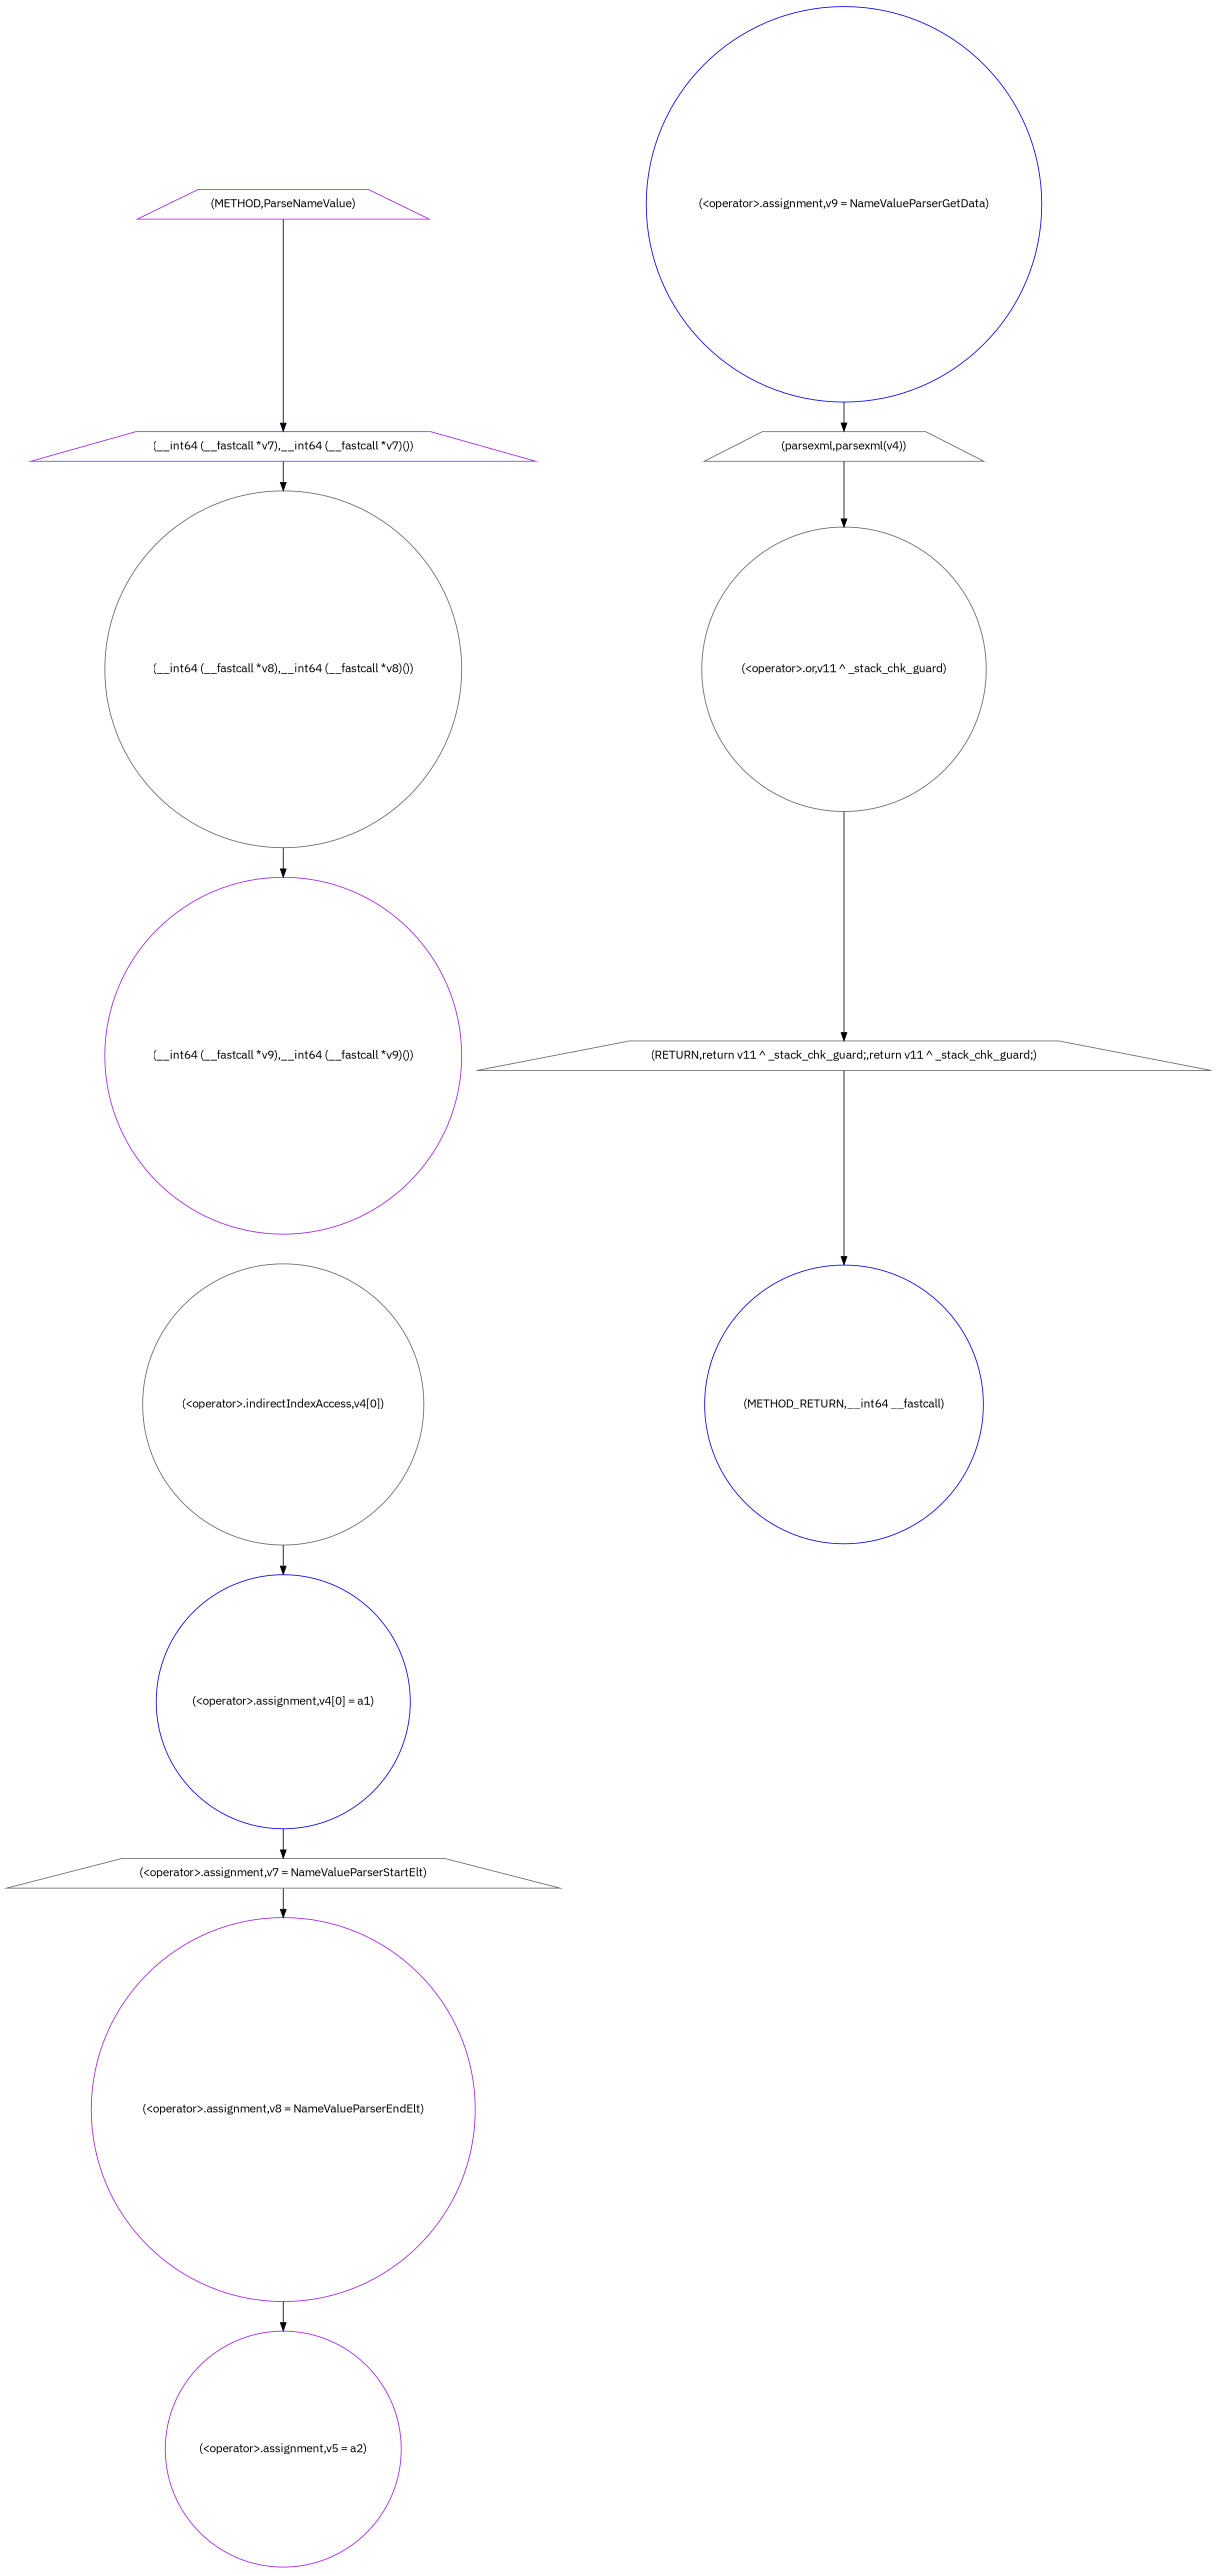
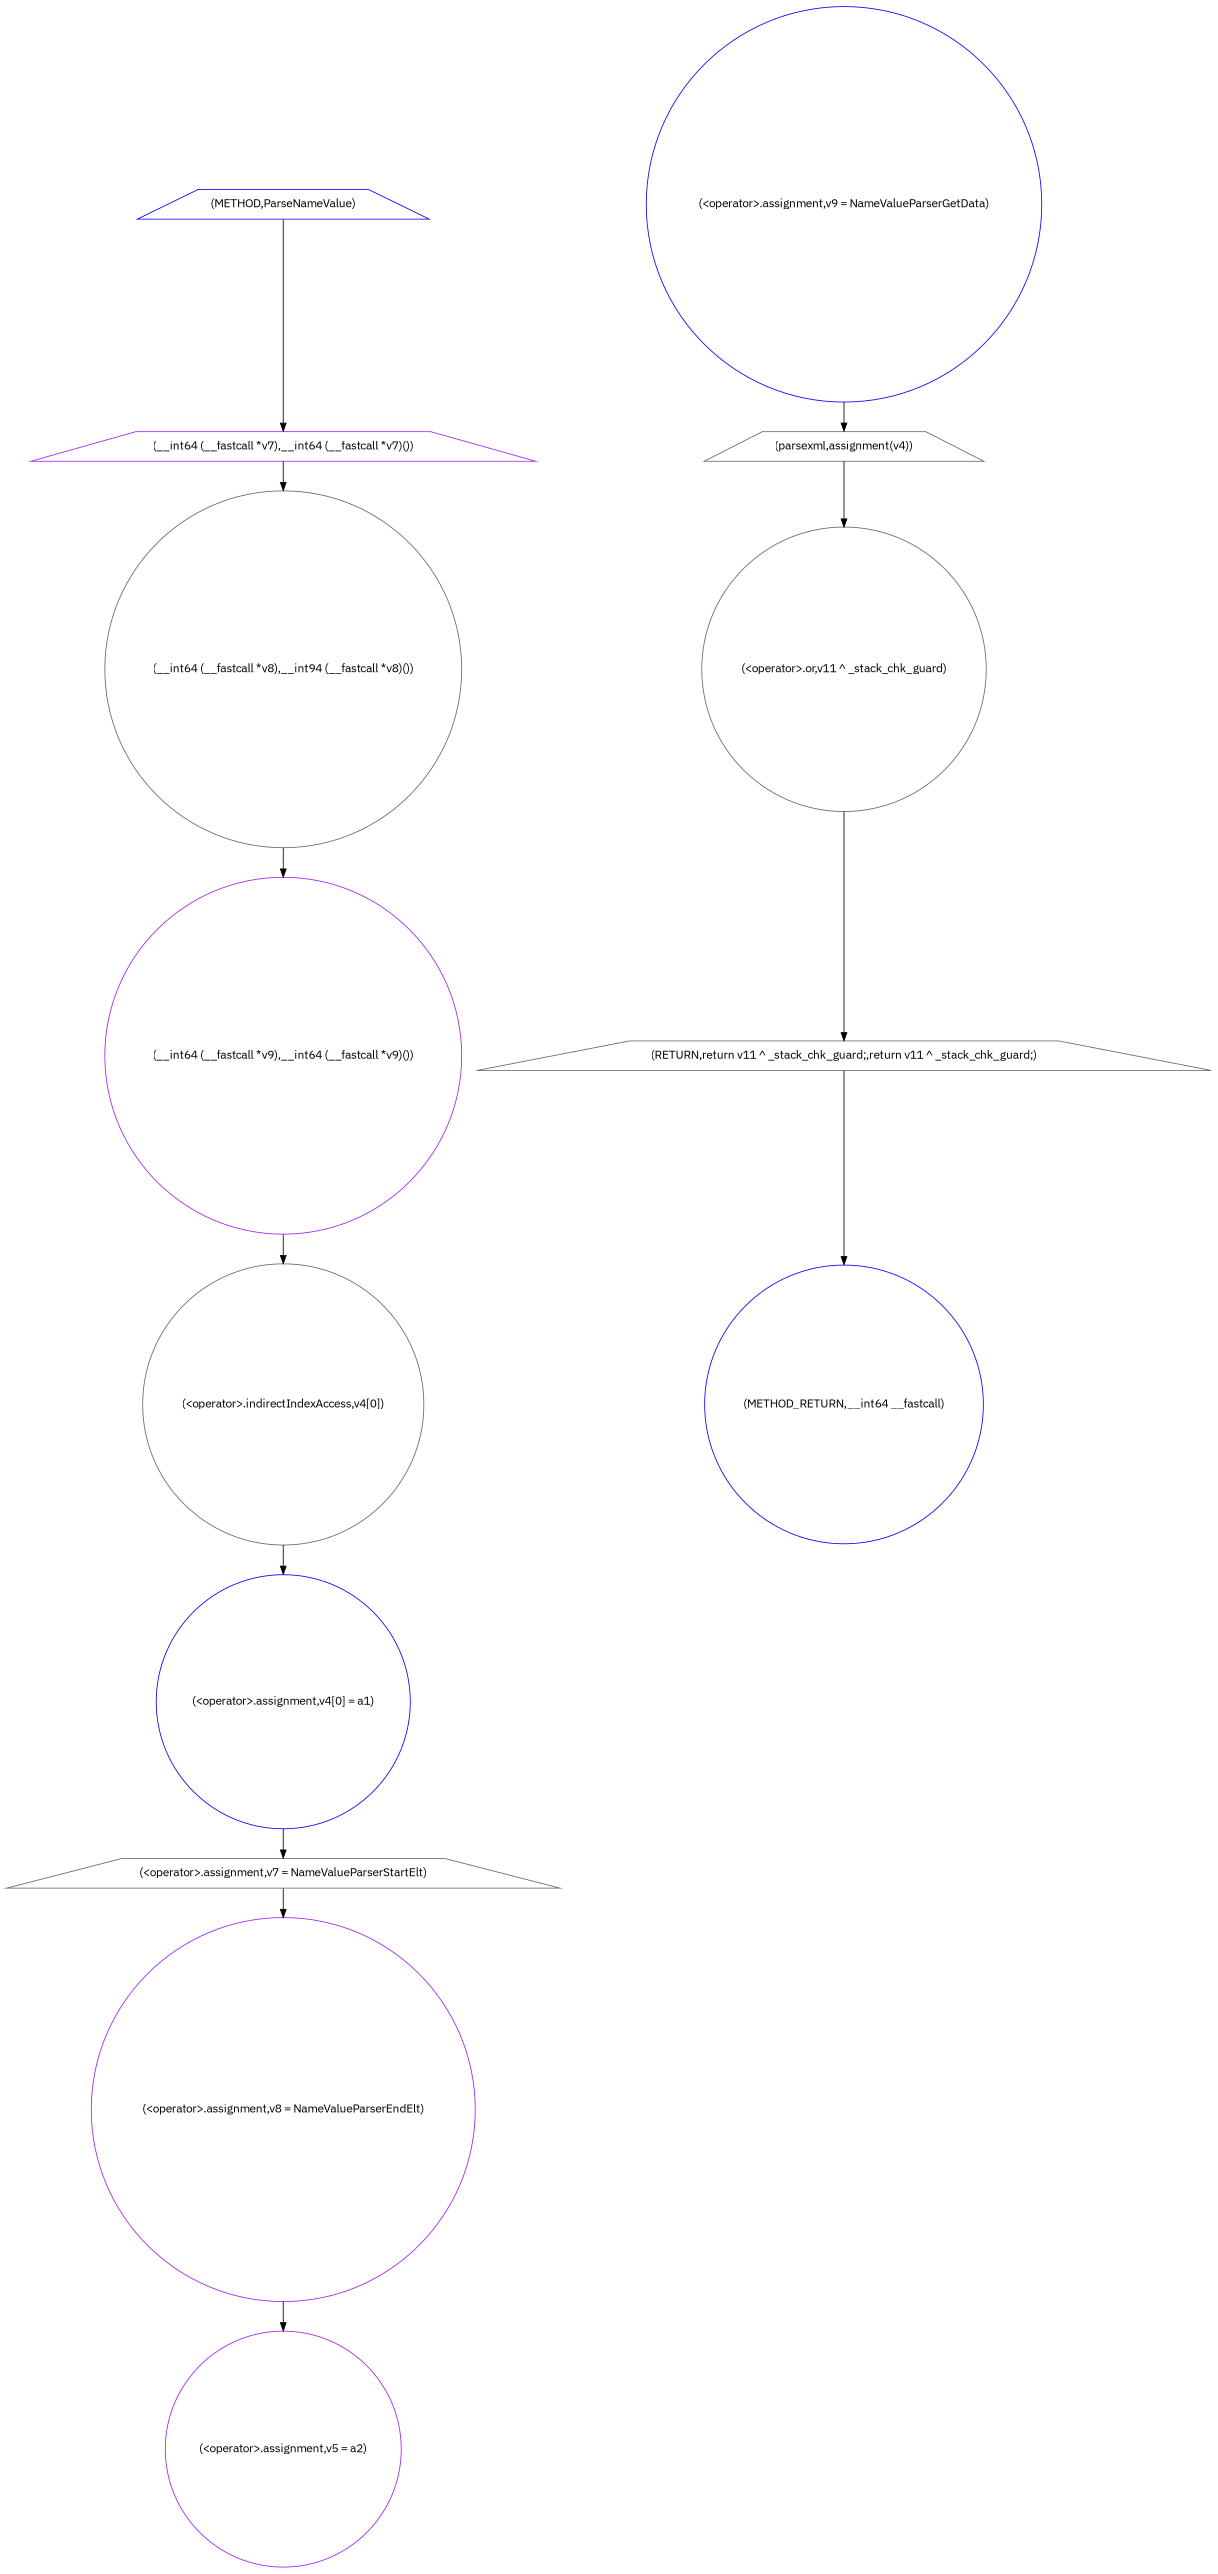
(283, 204) -> (283, 204)
(844, 446) -> (844, 446)
(283, 669) -> (283, 669)
none -> (283, 1245)
